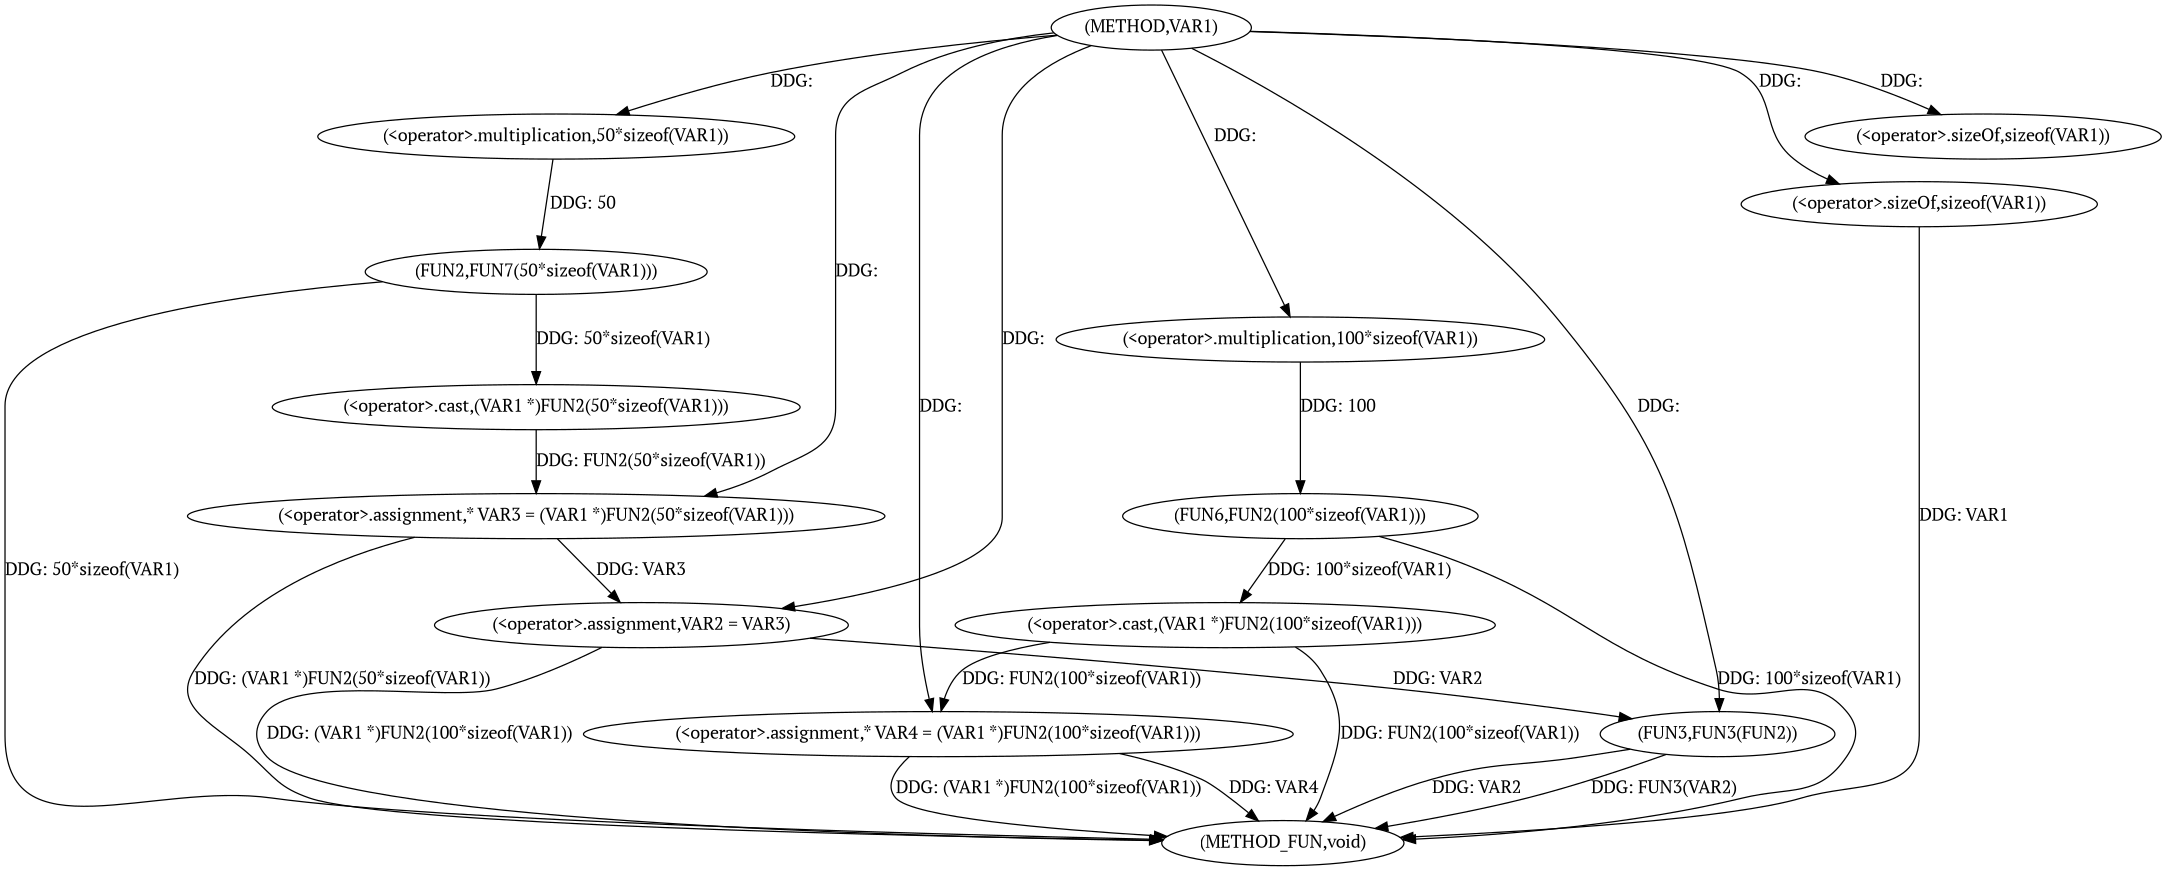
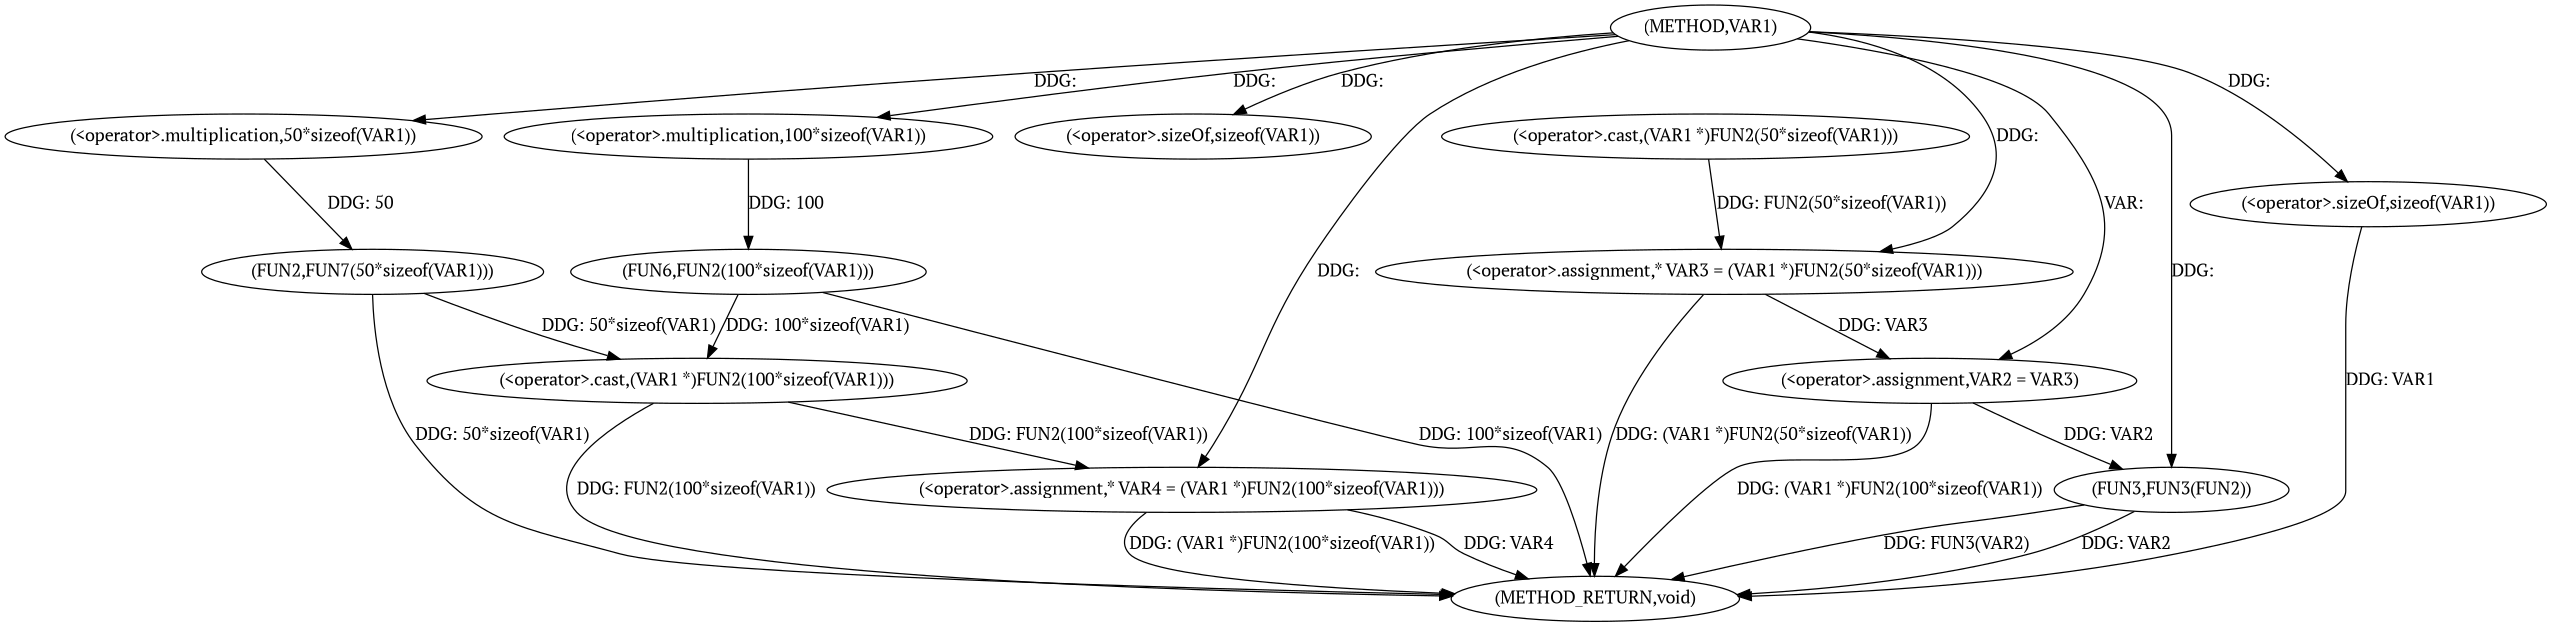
(536, 333) -> (515, 327)
(1026, 340) -> (2126, 204)
(1283, 843) -> (1595, 599)
